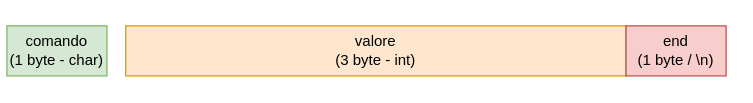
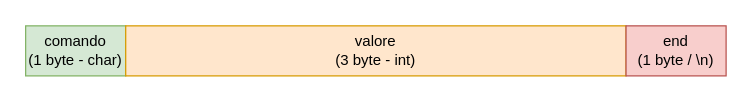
(57, 51) -> (76, 51)
